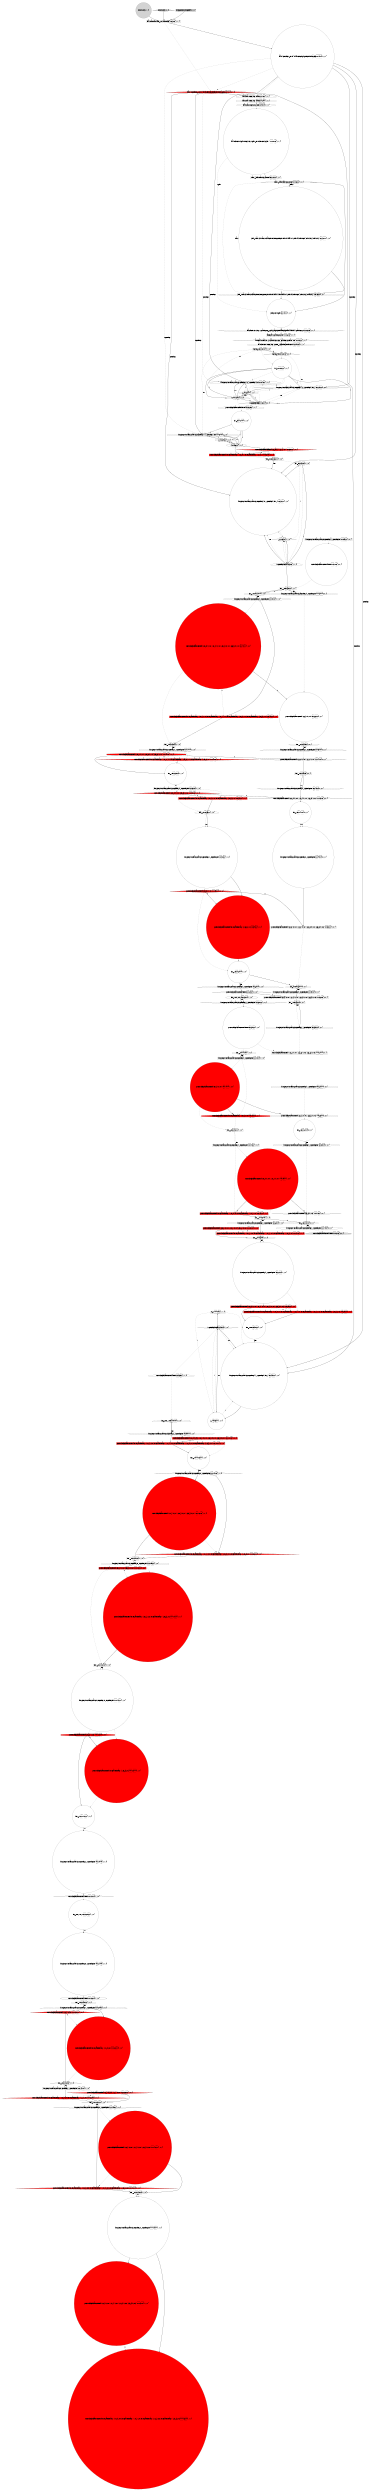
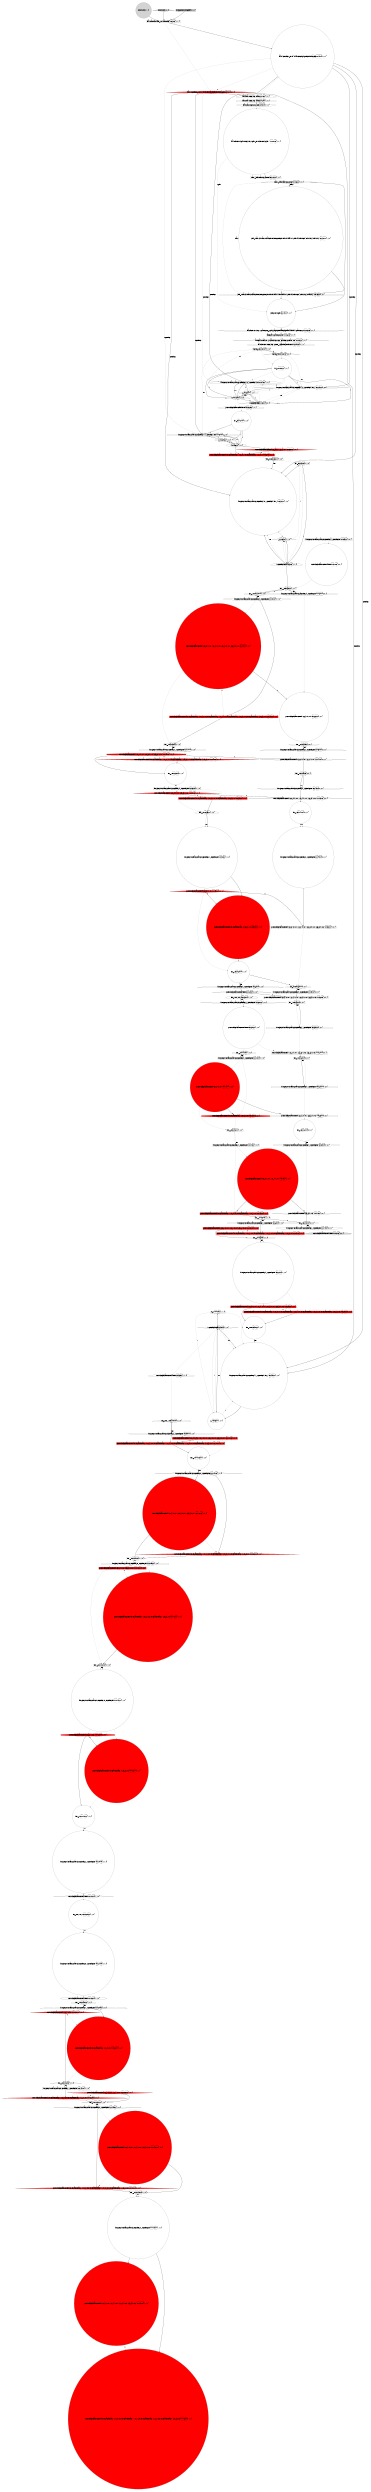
none -> (302, 1058)
